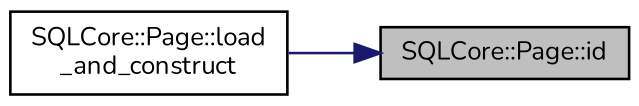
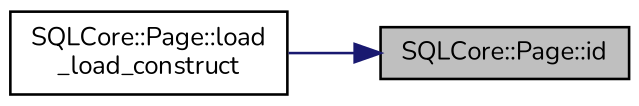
(149, 53) -> (149, 53)
